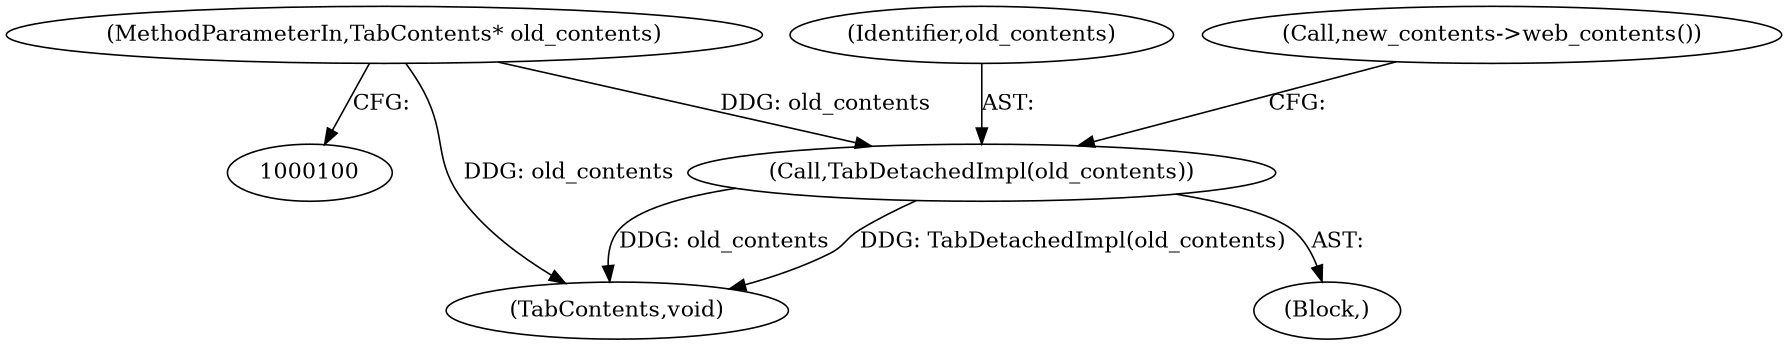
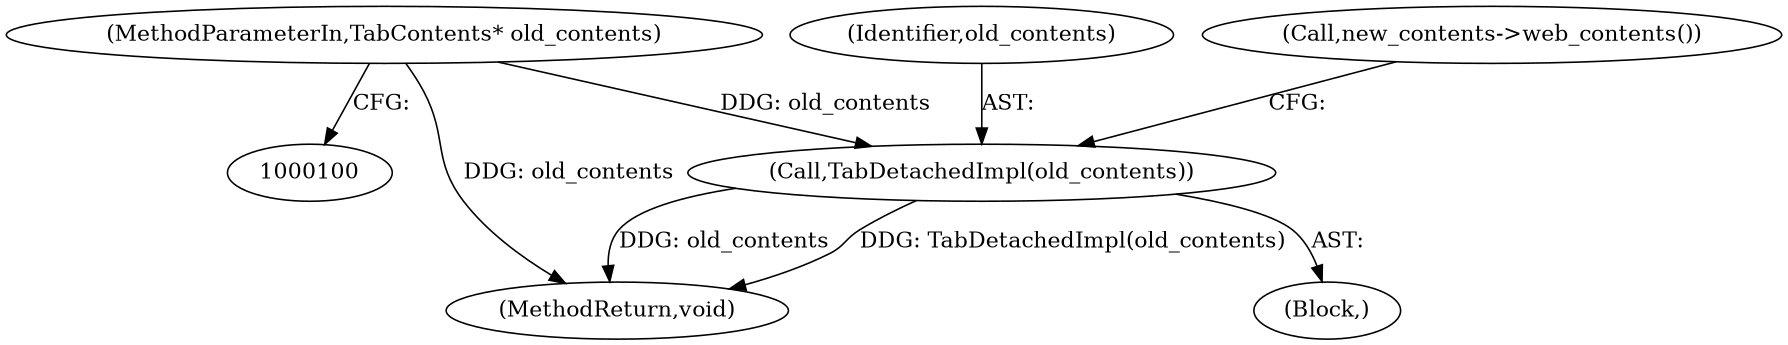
(617, 311) -> (617, 311)
